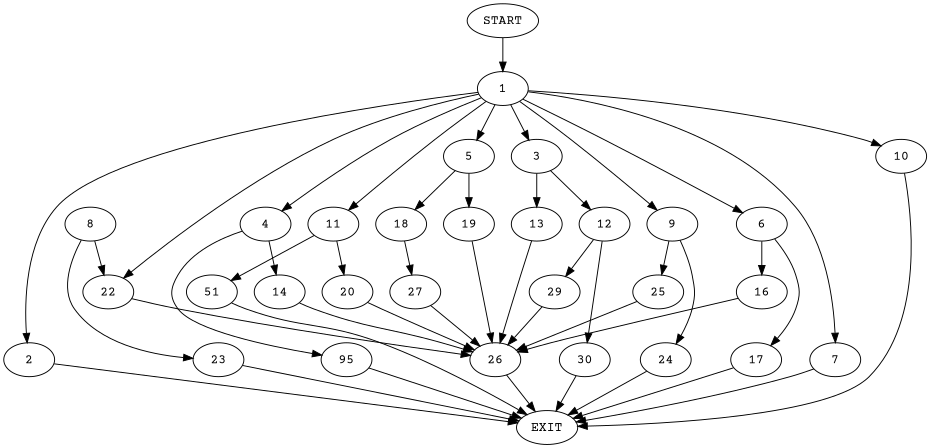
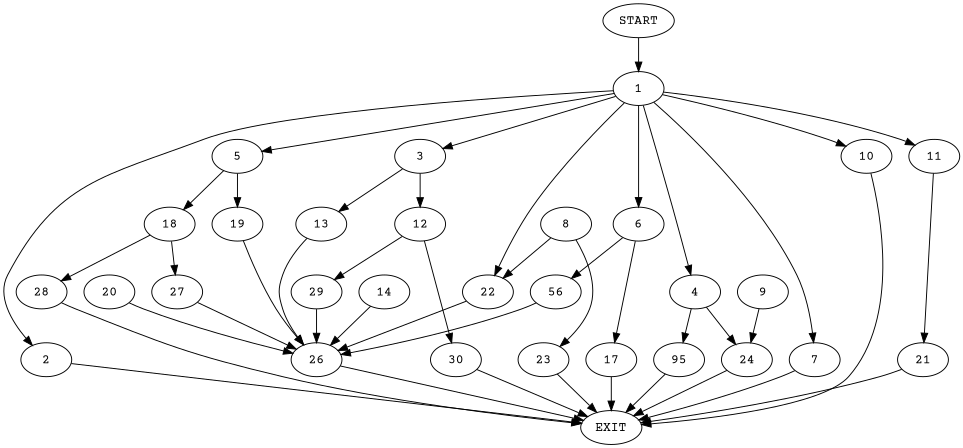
(586, 151) -> none
(271, 252) -> (718, 322)
(339, 253) -> none
none -> (42, 292)
(212, 292) -> (923, 360)
(658, 292) -> none
(762, 292) -> (556, 292)
